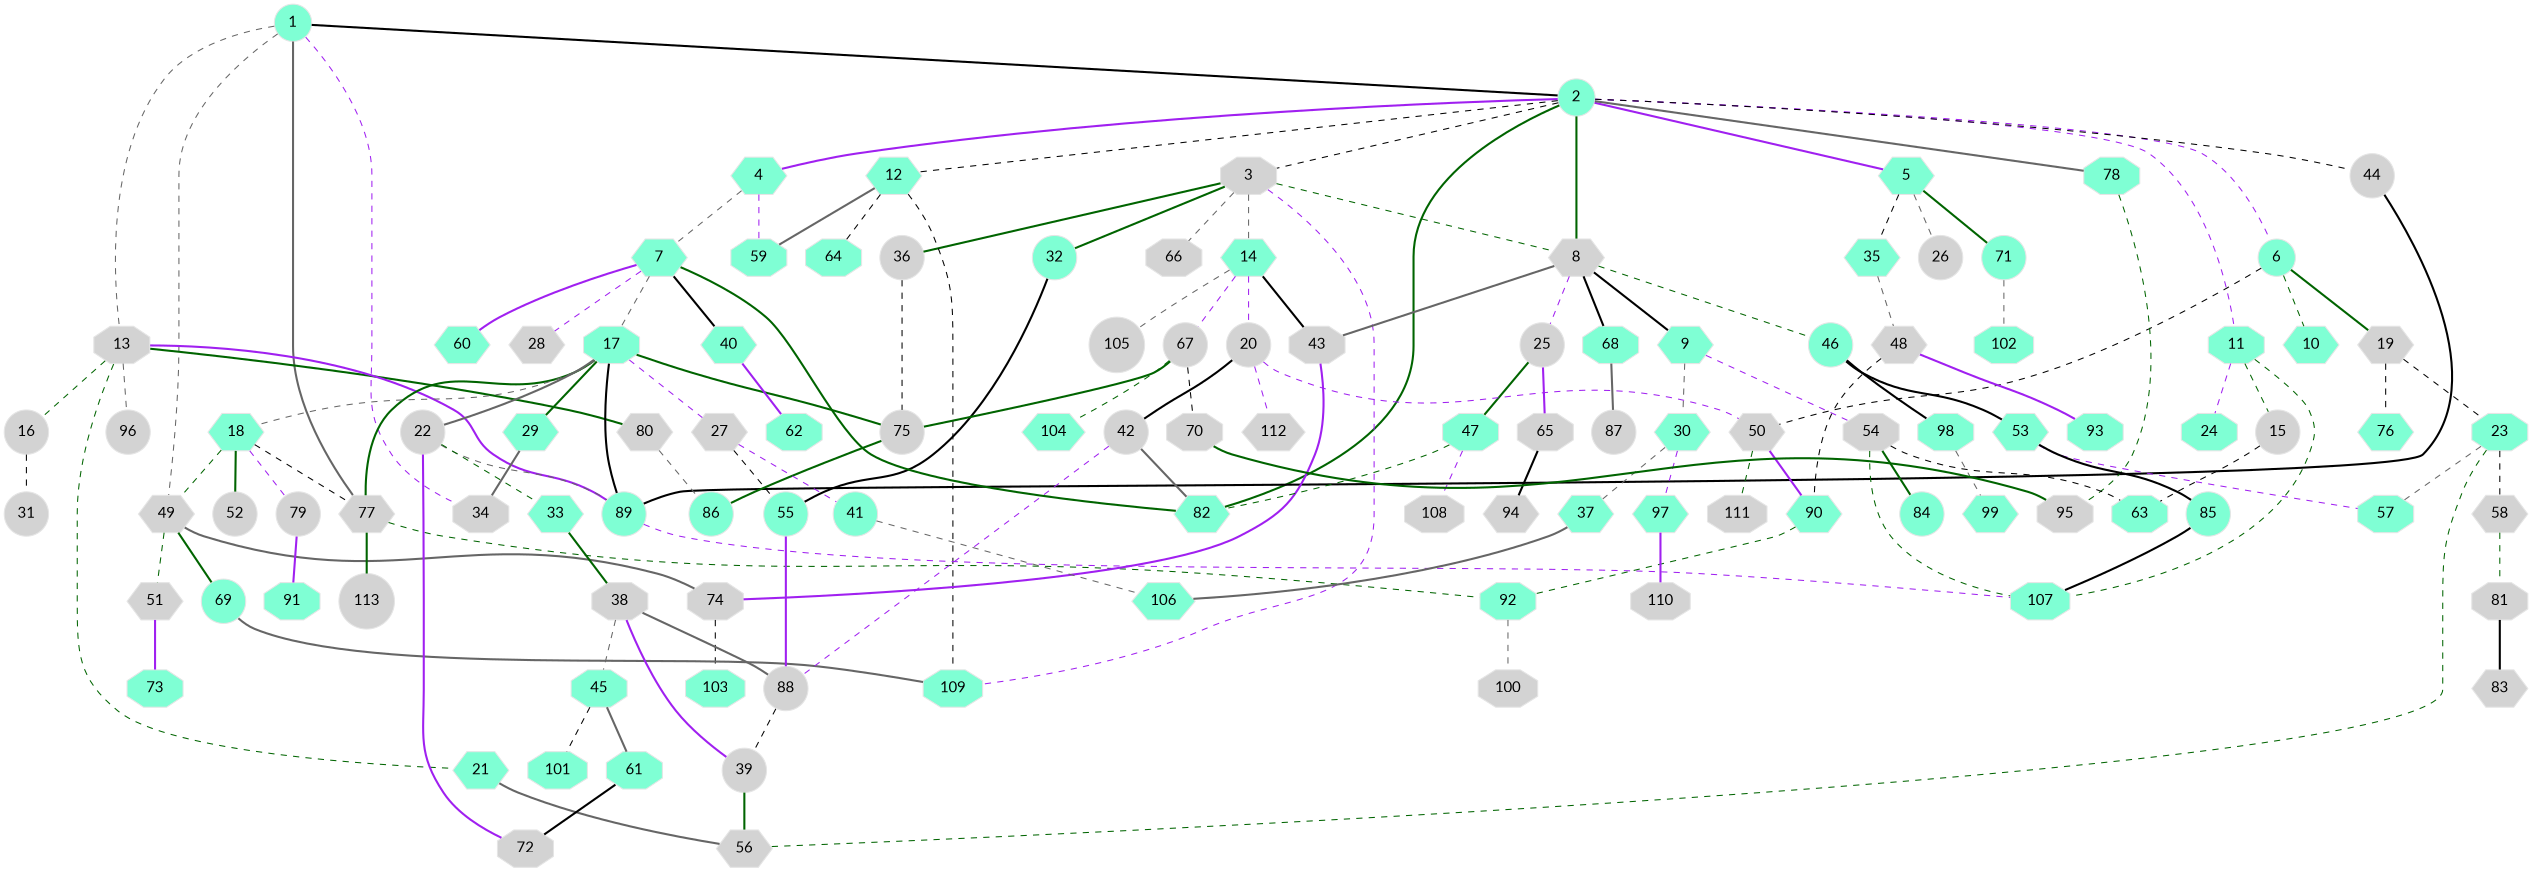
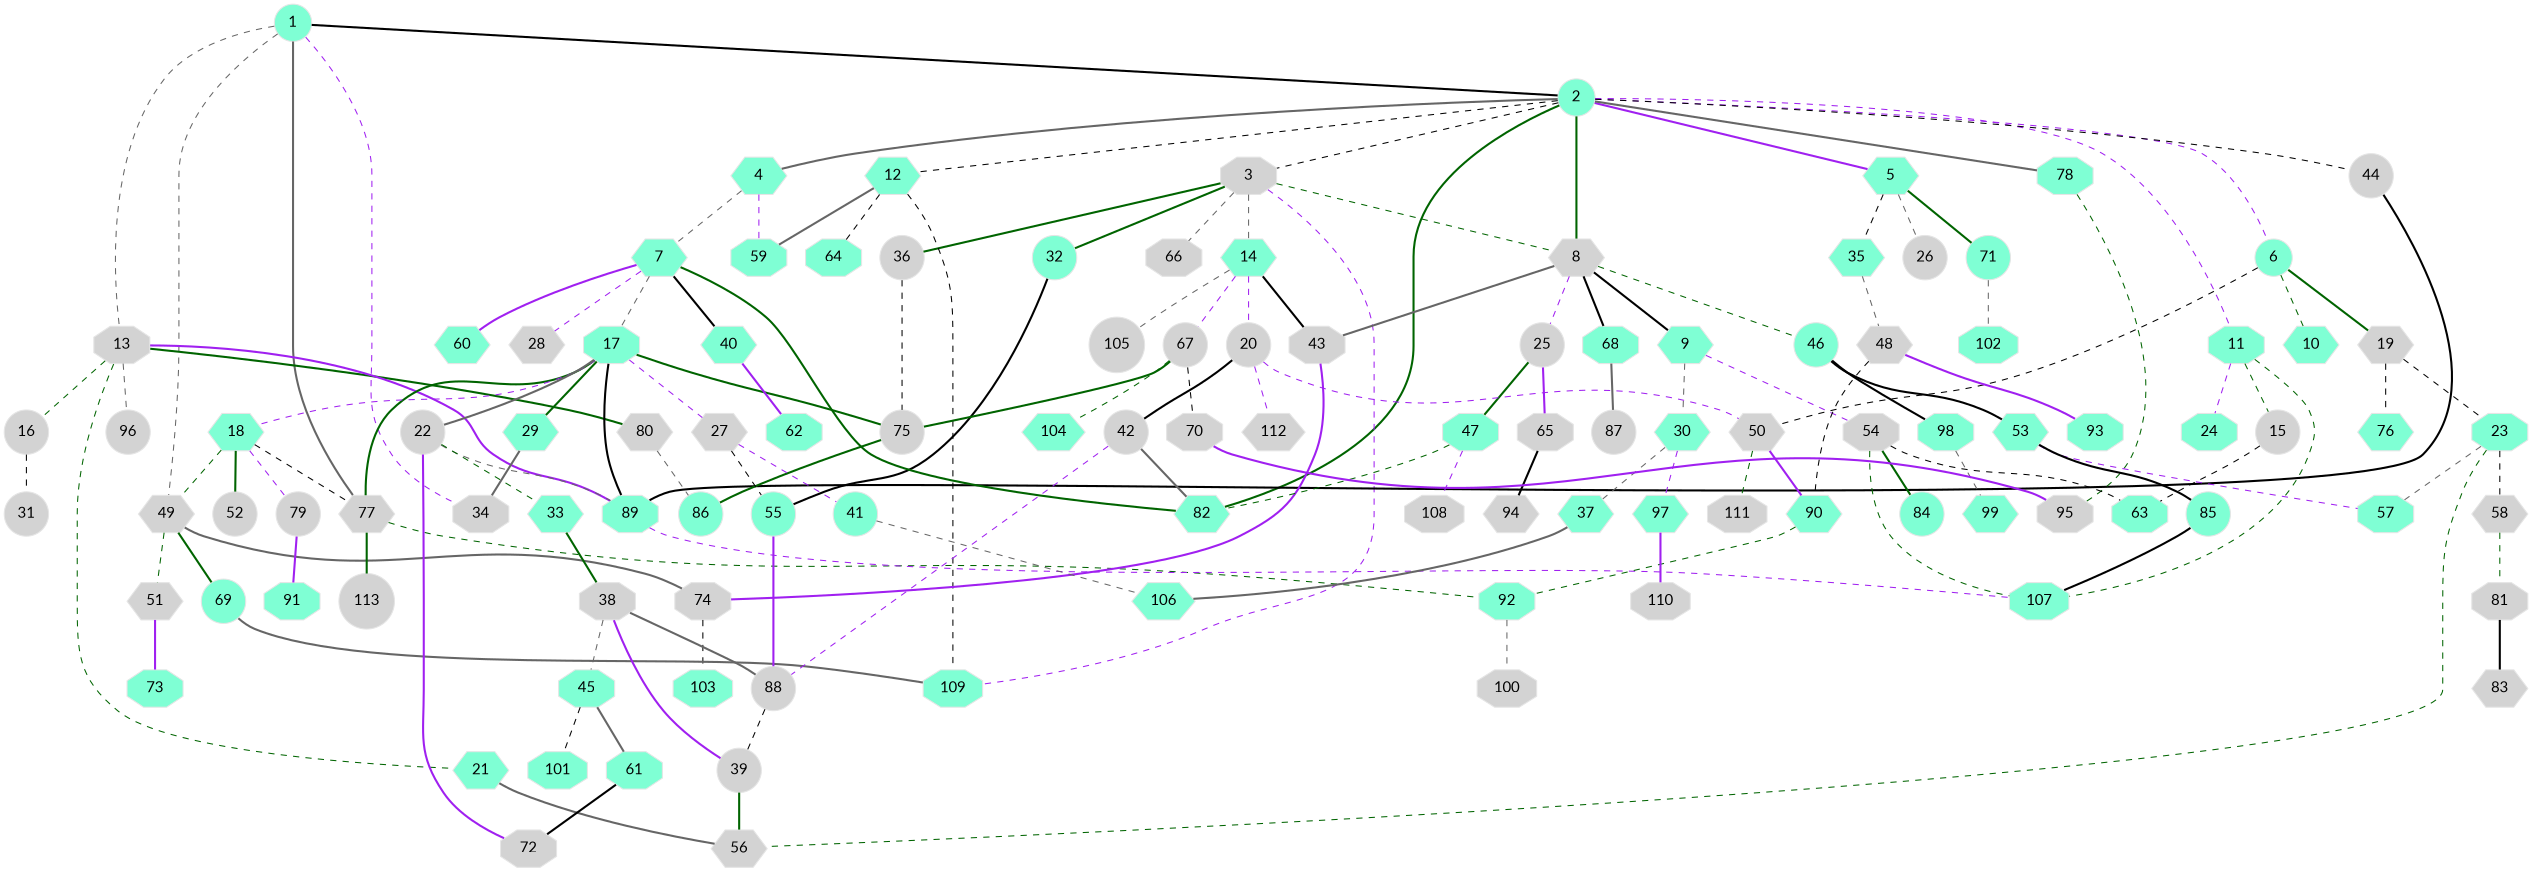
(1168, 120) -> (1168, 120)
(446, 399) -> (446, 399)
(1609, 476) -> (1609, 476)
(624, 514) -> (630, 514)
